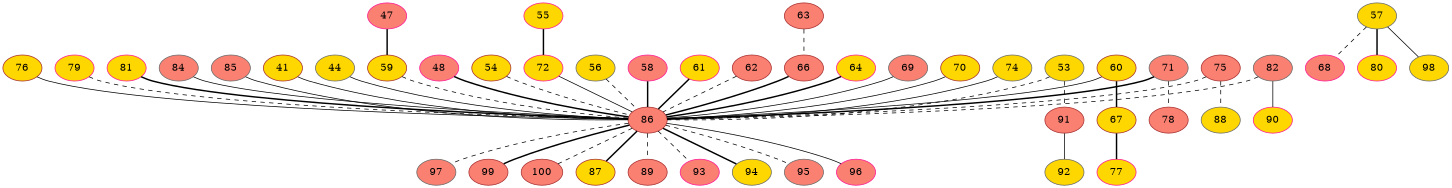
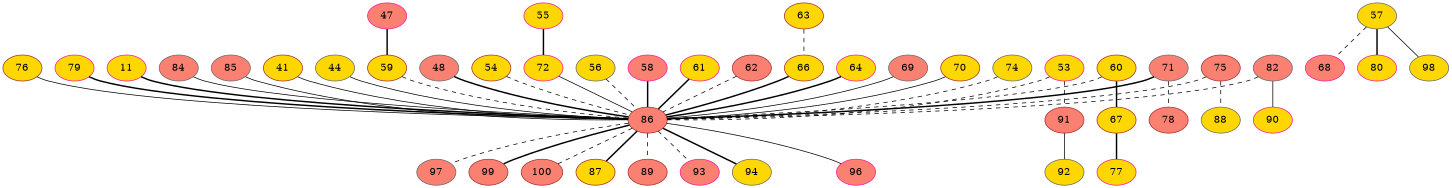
(804, 16) -> (804, 16)
(127, 68) -> (127, 68)
(439, 68) -> (439, 68)
(804, 68) -> (804, 68)
(1064, 68) -> (1064, 68)
(994, 96) -> (994, 96)
(900, 100) -> (900, 100)
(357, 109) -> (357, 109)
(804, 172) -> none
